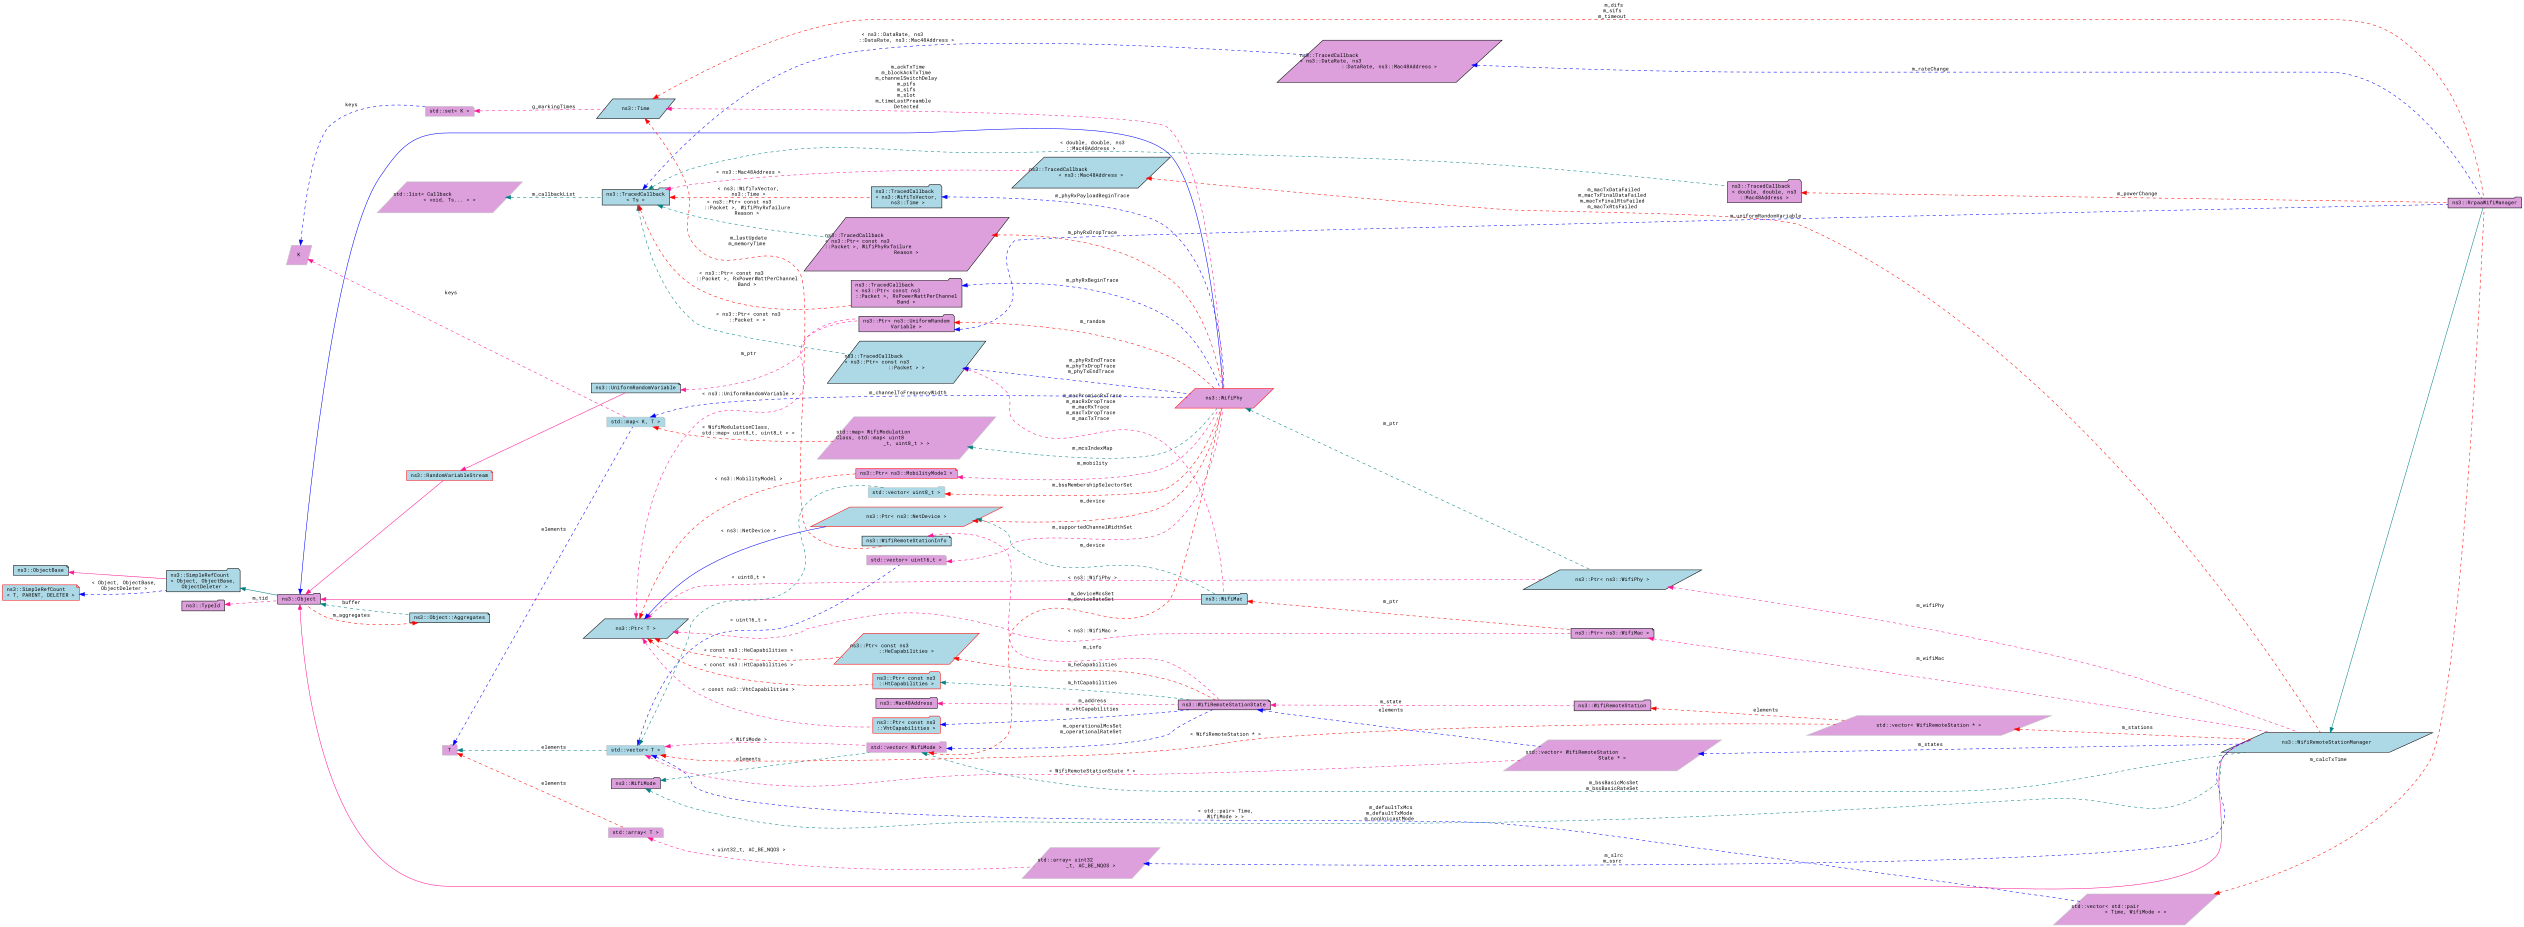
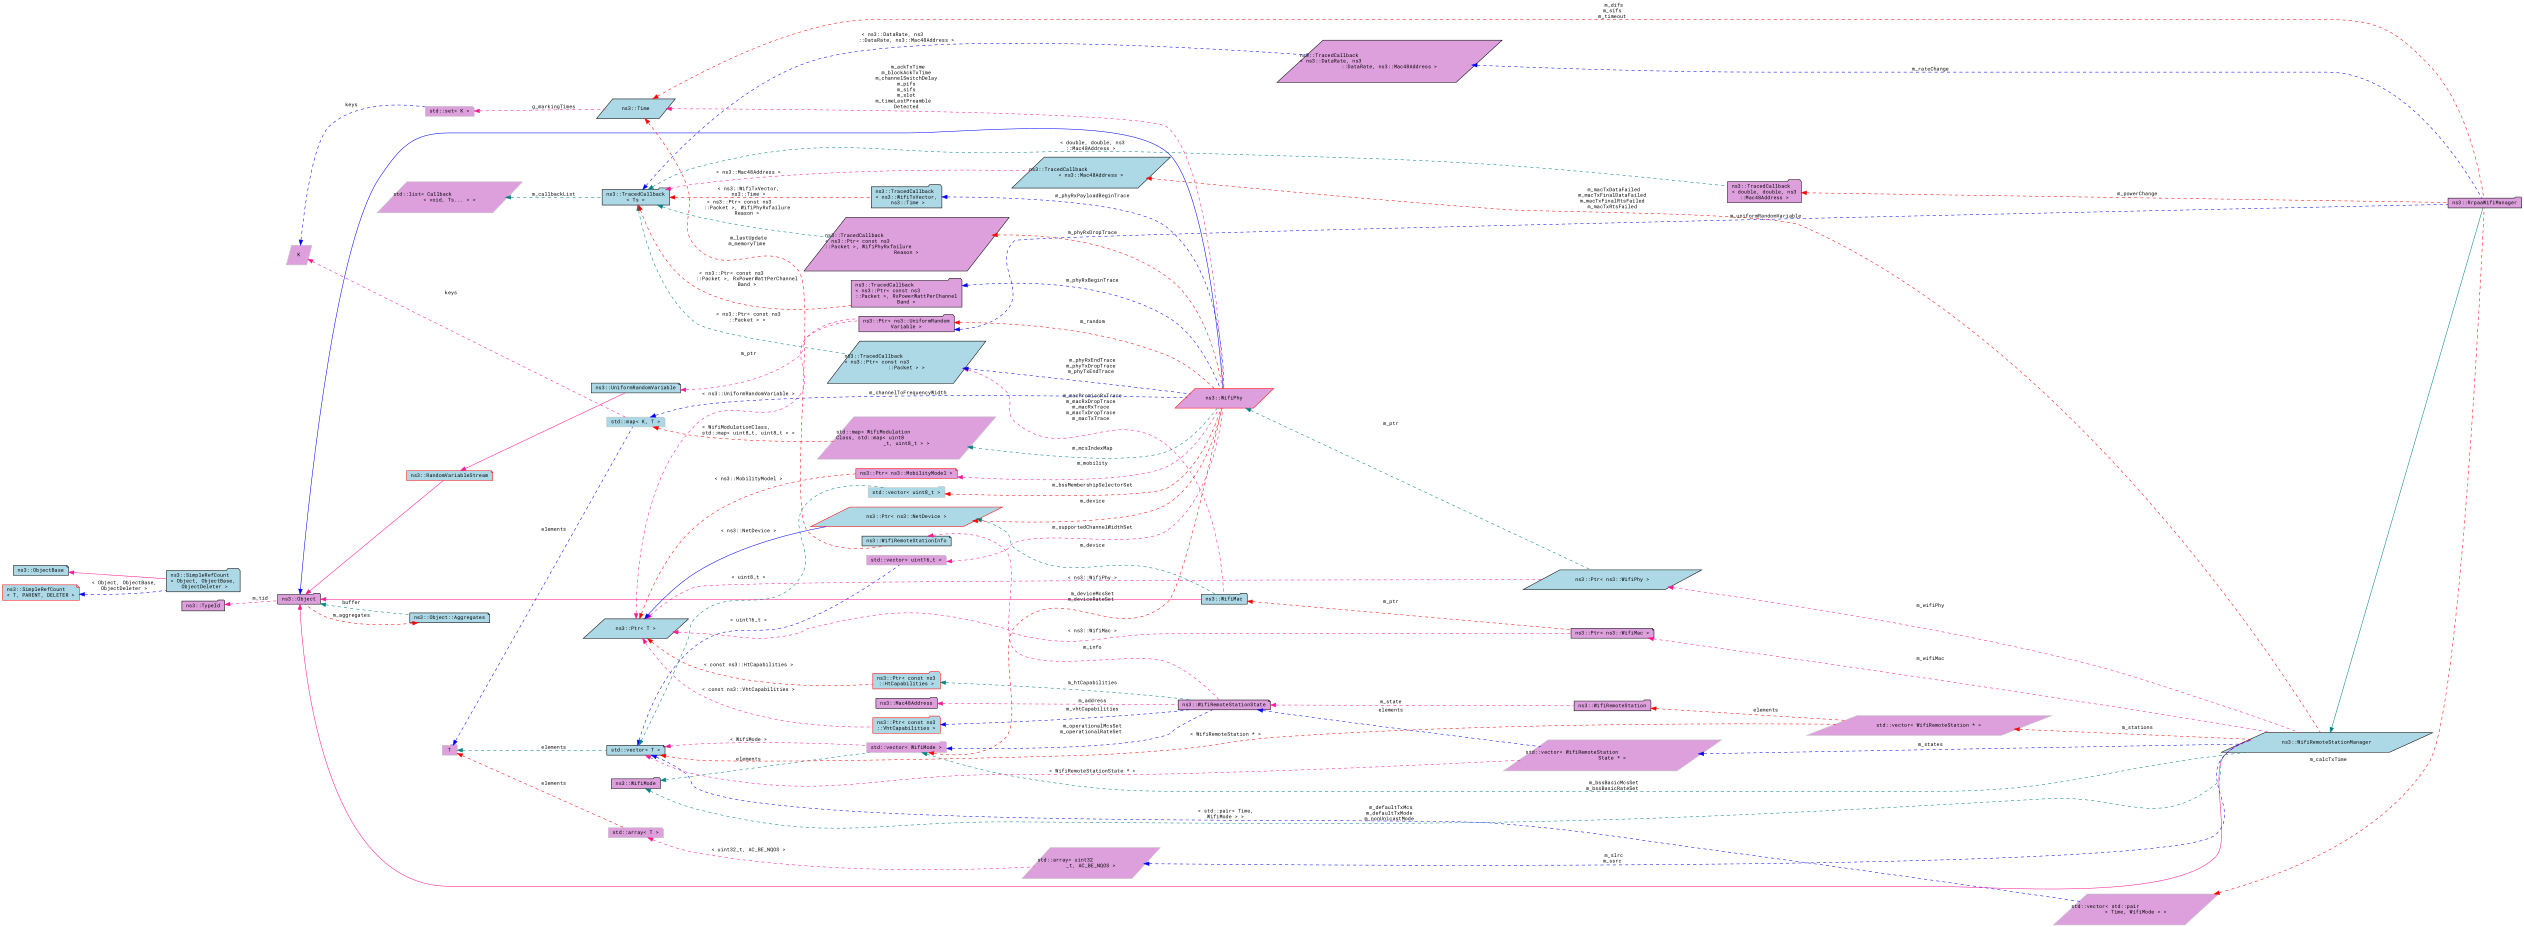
(261, 592) -> none
(907, 649) -> none
(636, 750) -> (636, 750)
